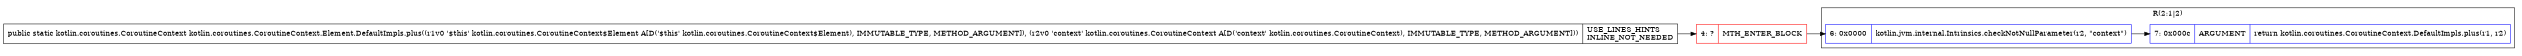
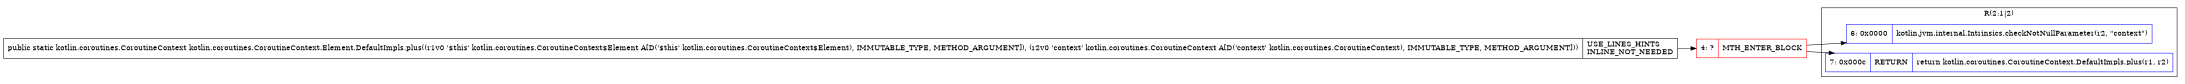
(2138, 34) -> (1818, 52)
(2222, 34) -> (1891, 62)
